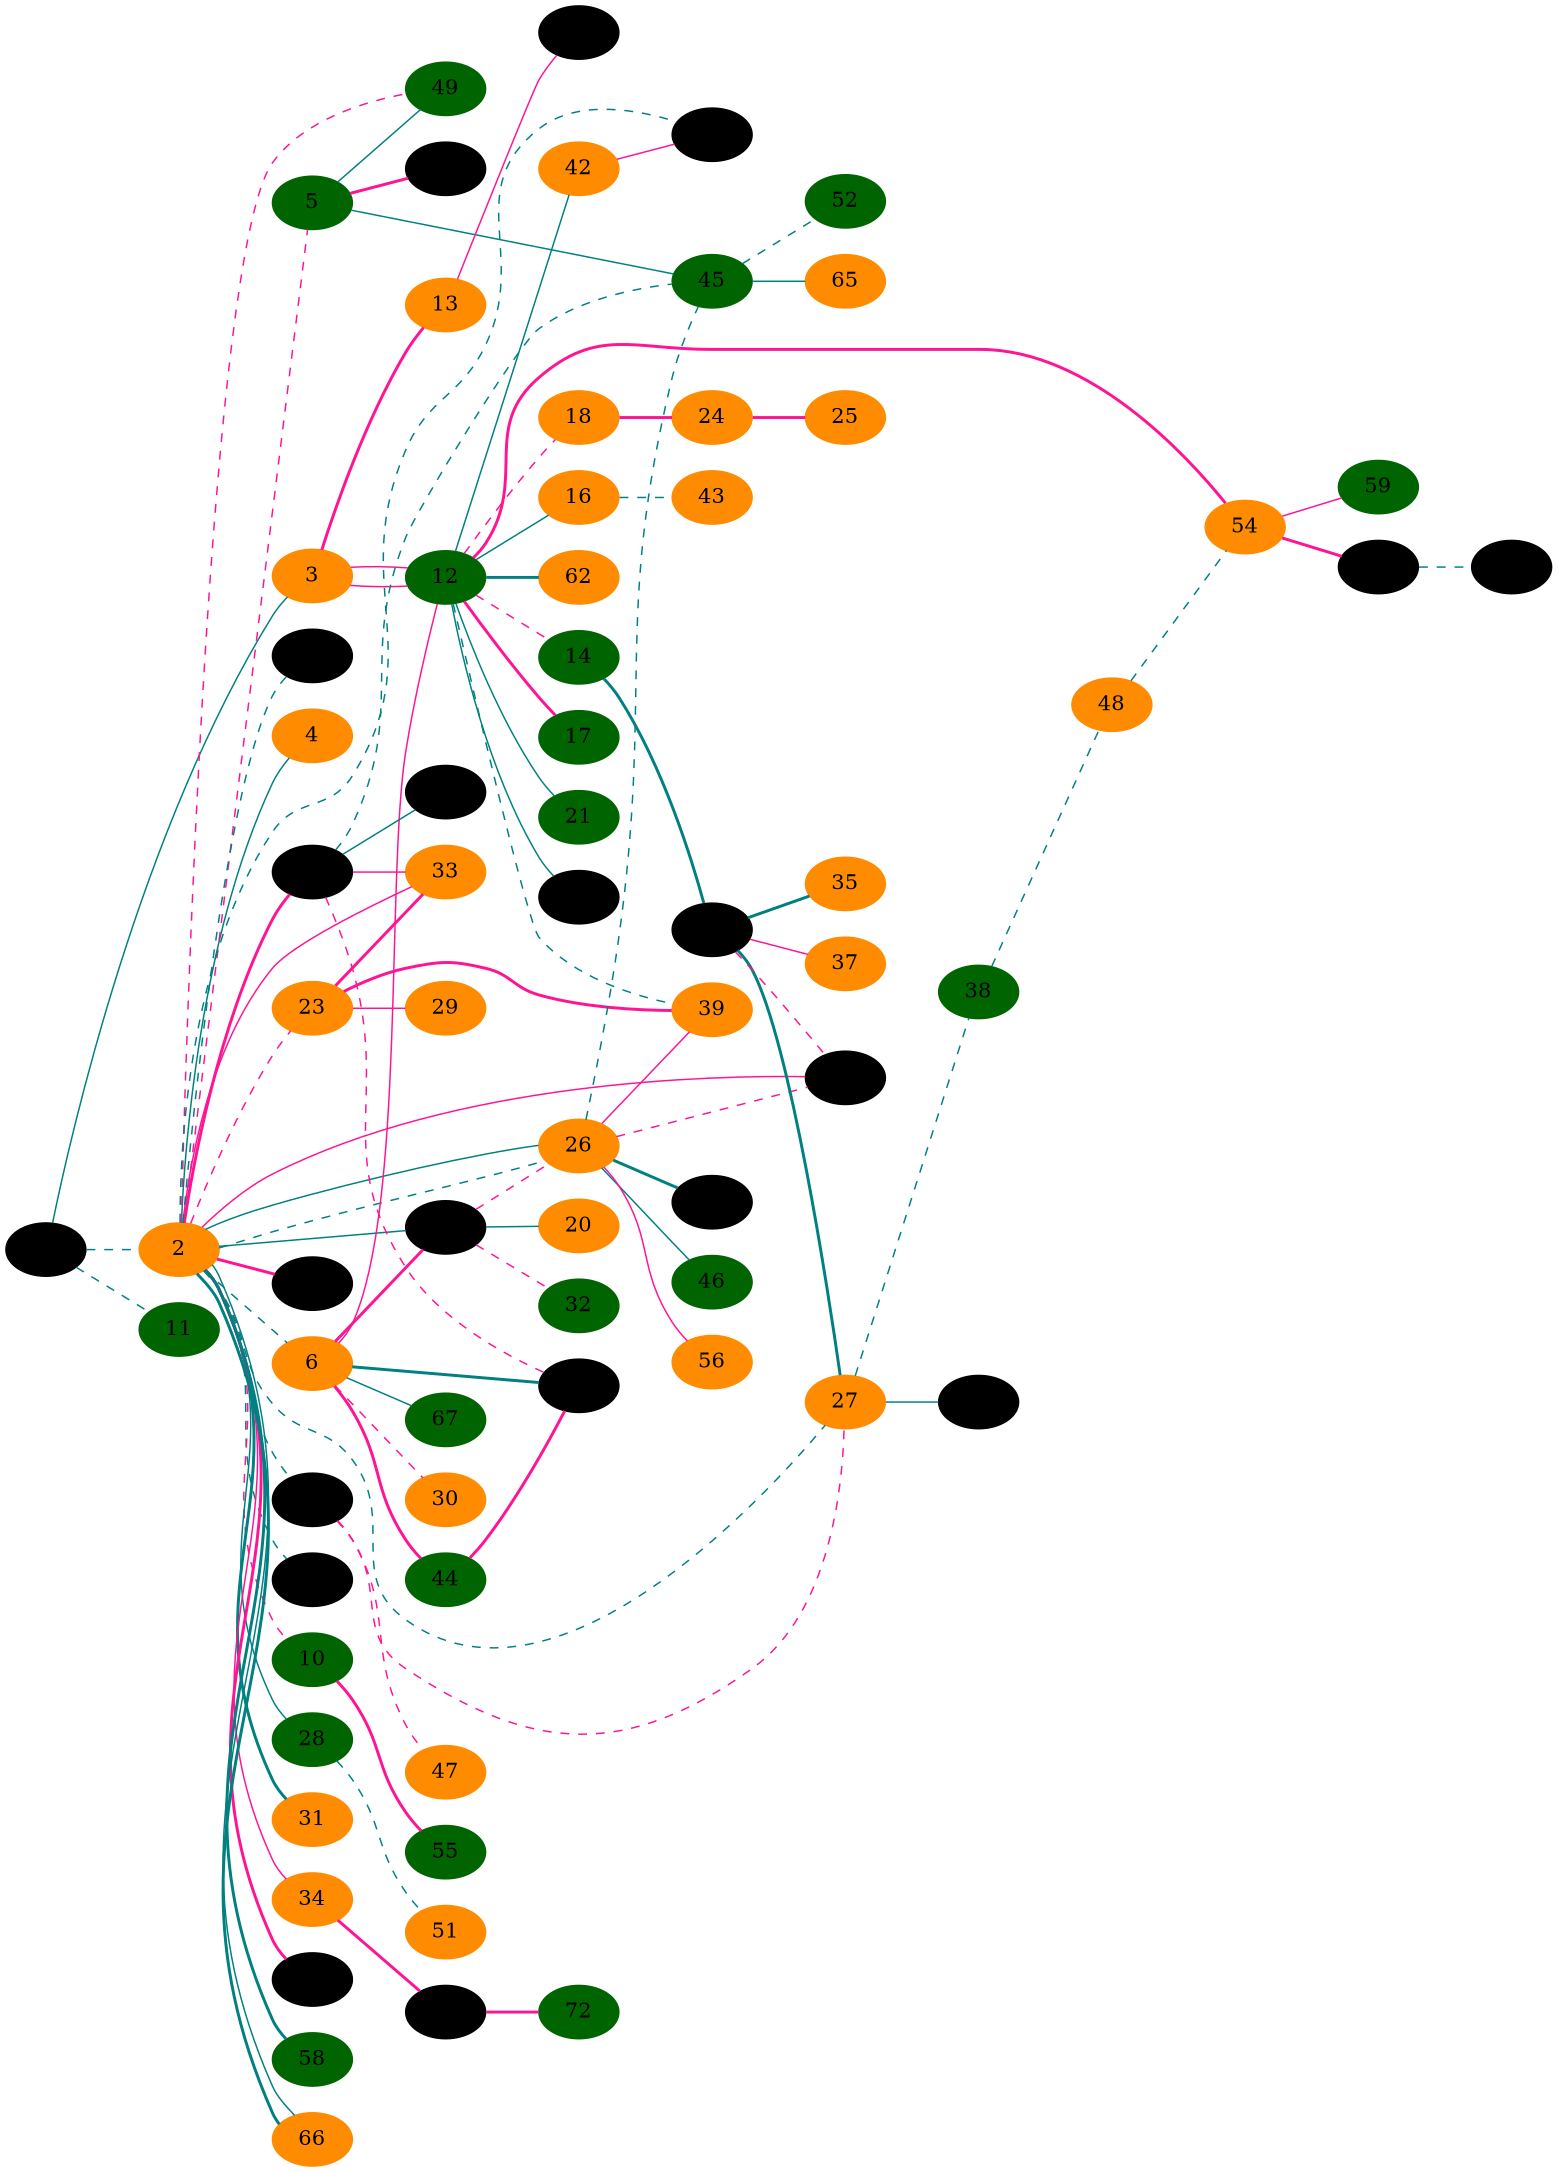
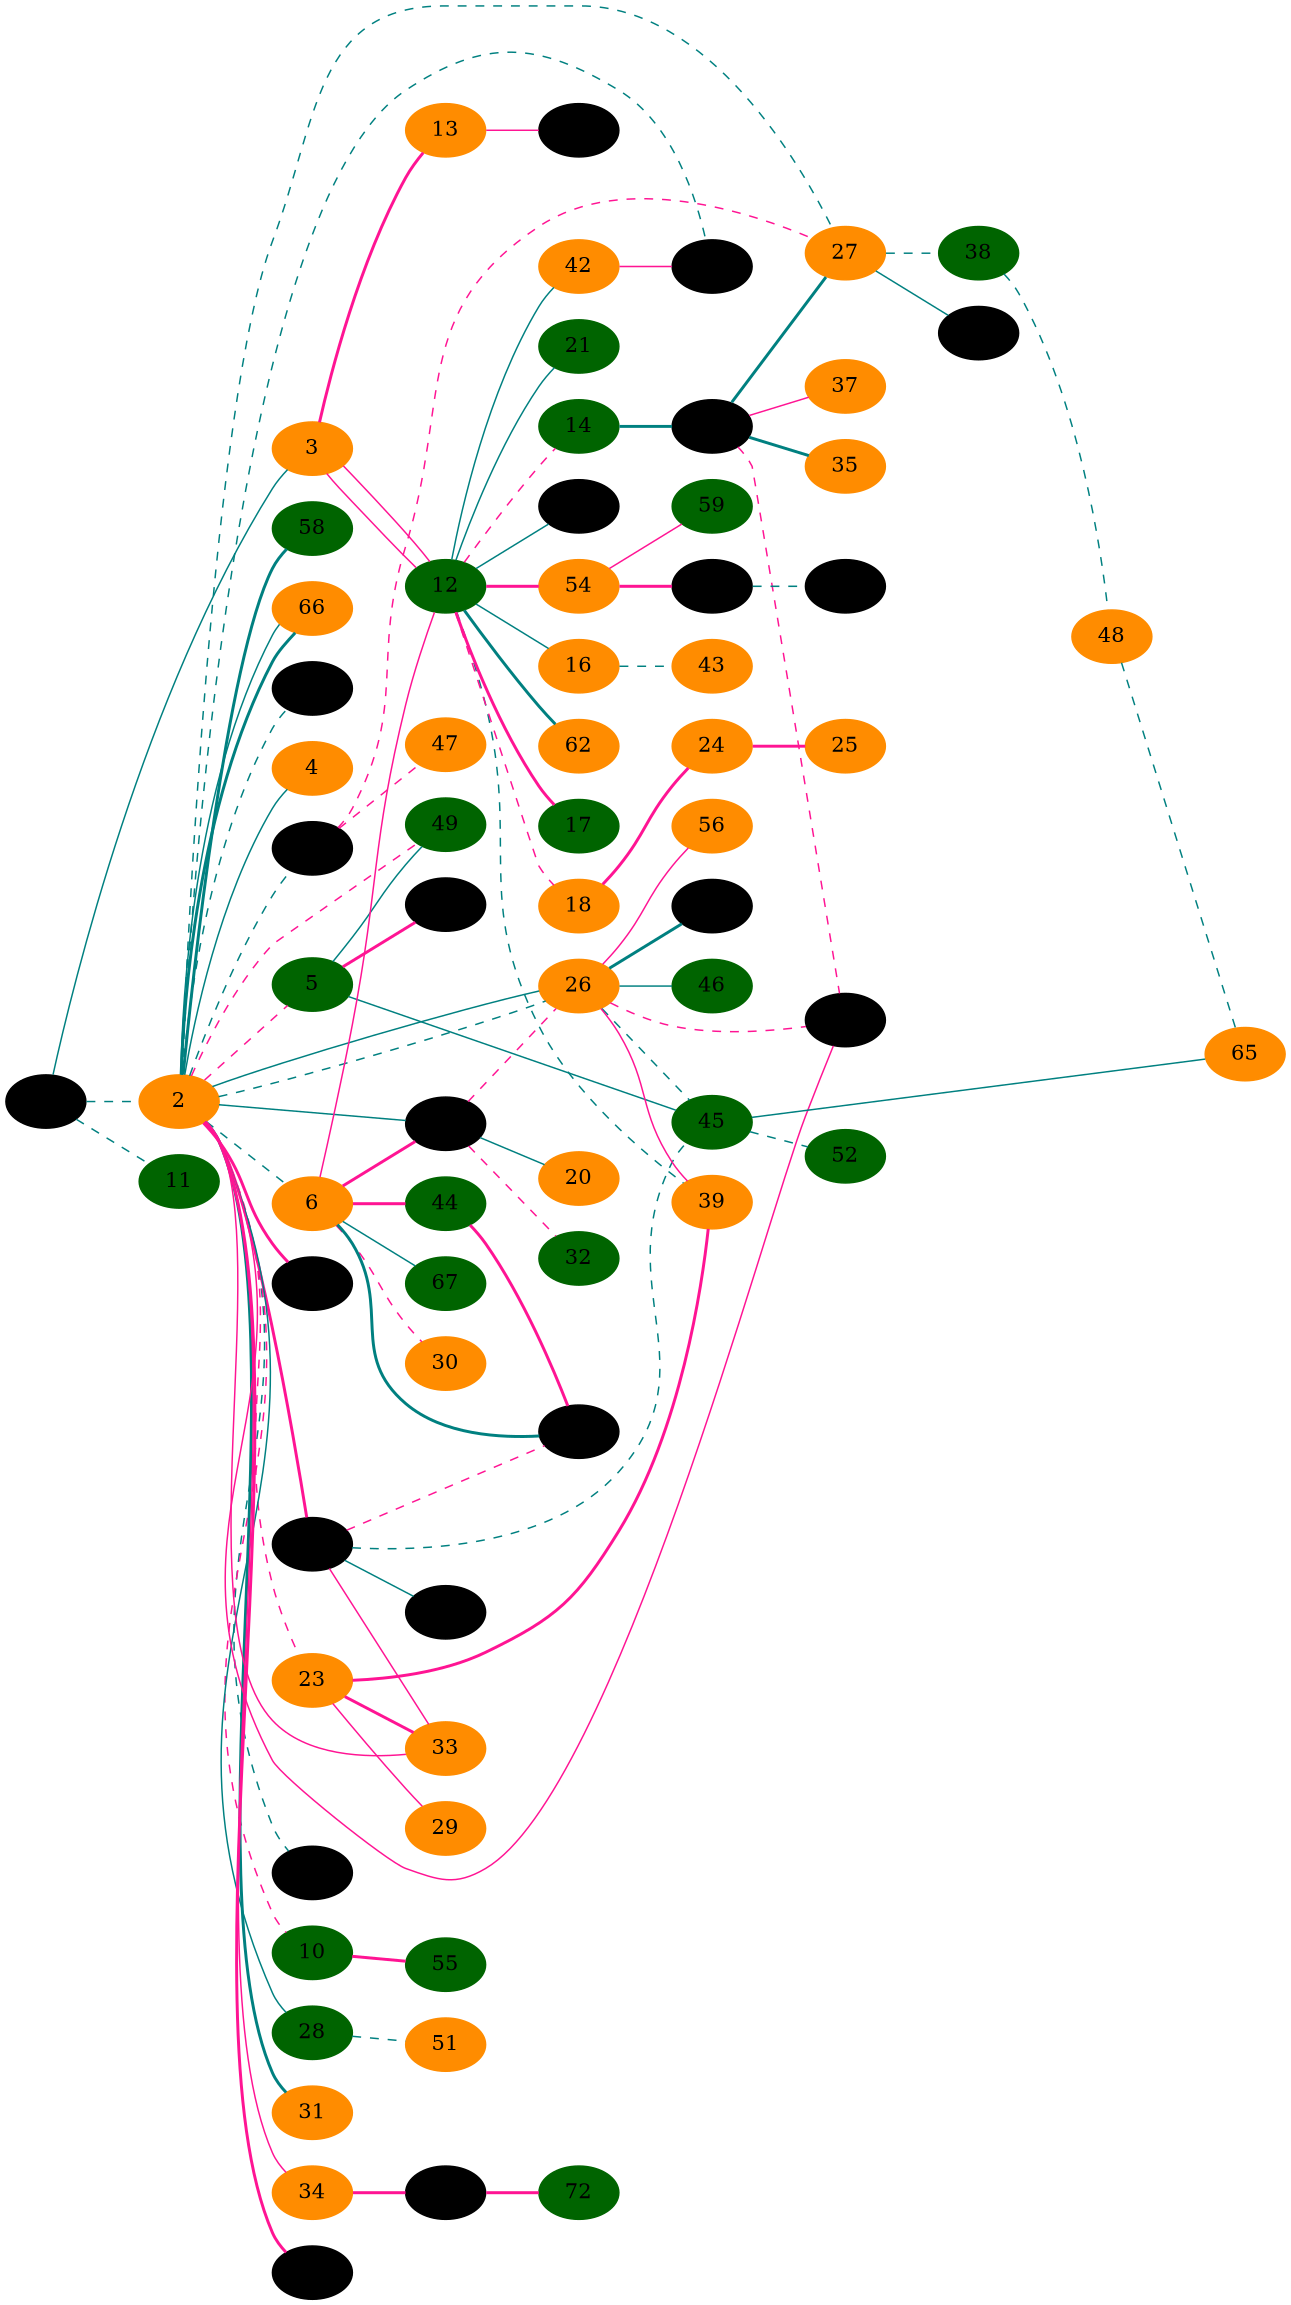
(1179, 616) -> (1179, 845)
